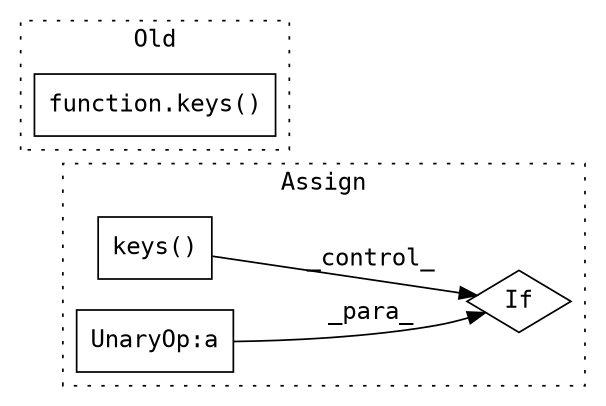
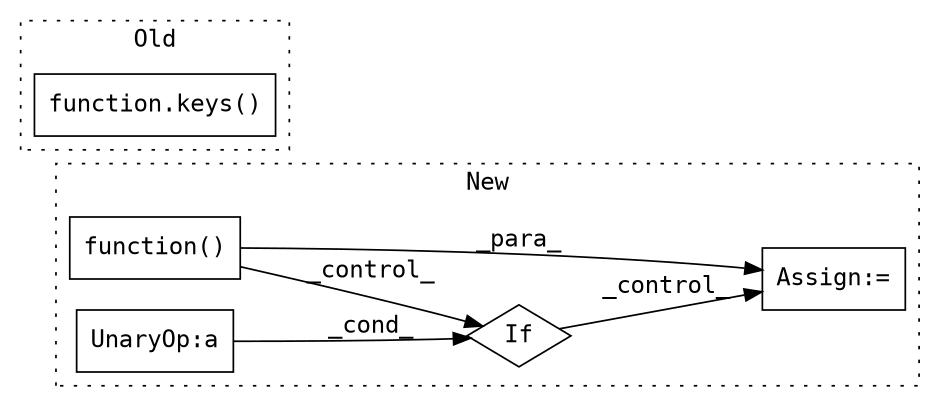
(324, 183) -> (488, 183)
(155, 248) -> (155, 248)
none -> (834, 279)
(371, 313) -> (371, 326)
